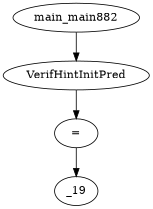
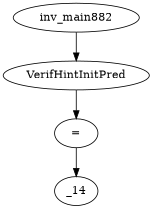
(76, 18) -> (76, 18)
(76, 191) -> (76, 191)
